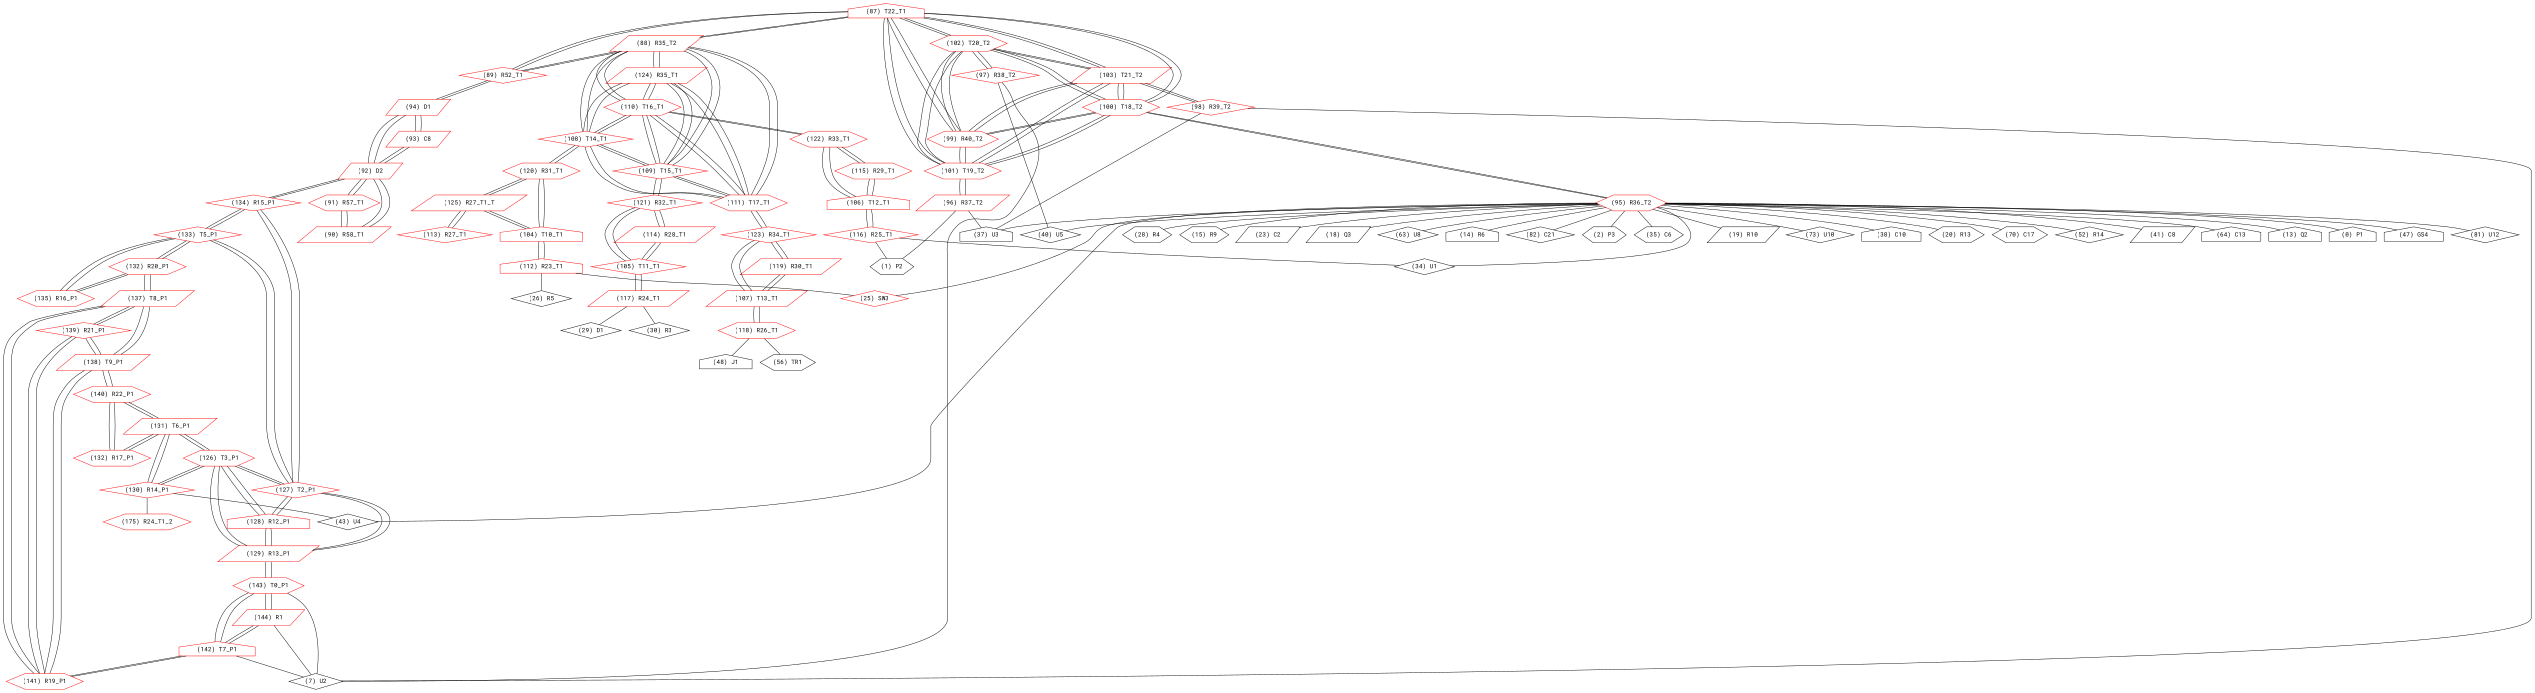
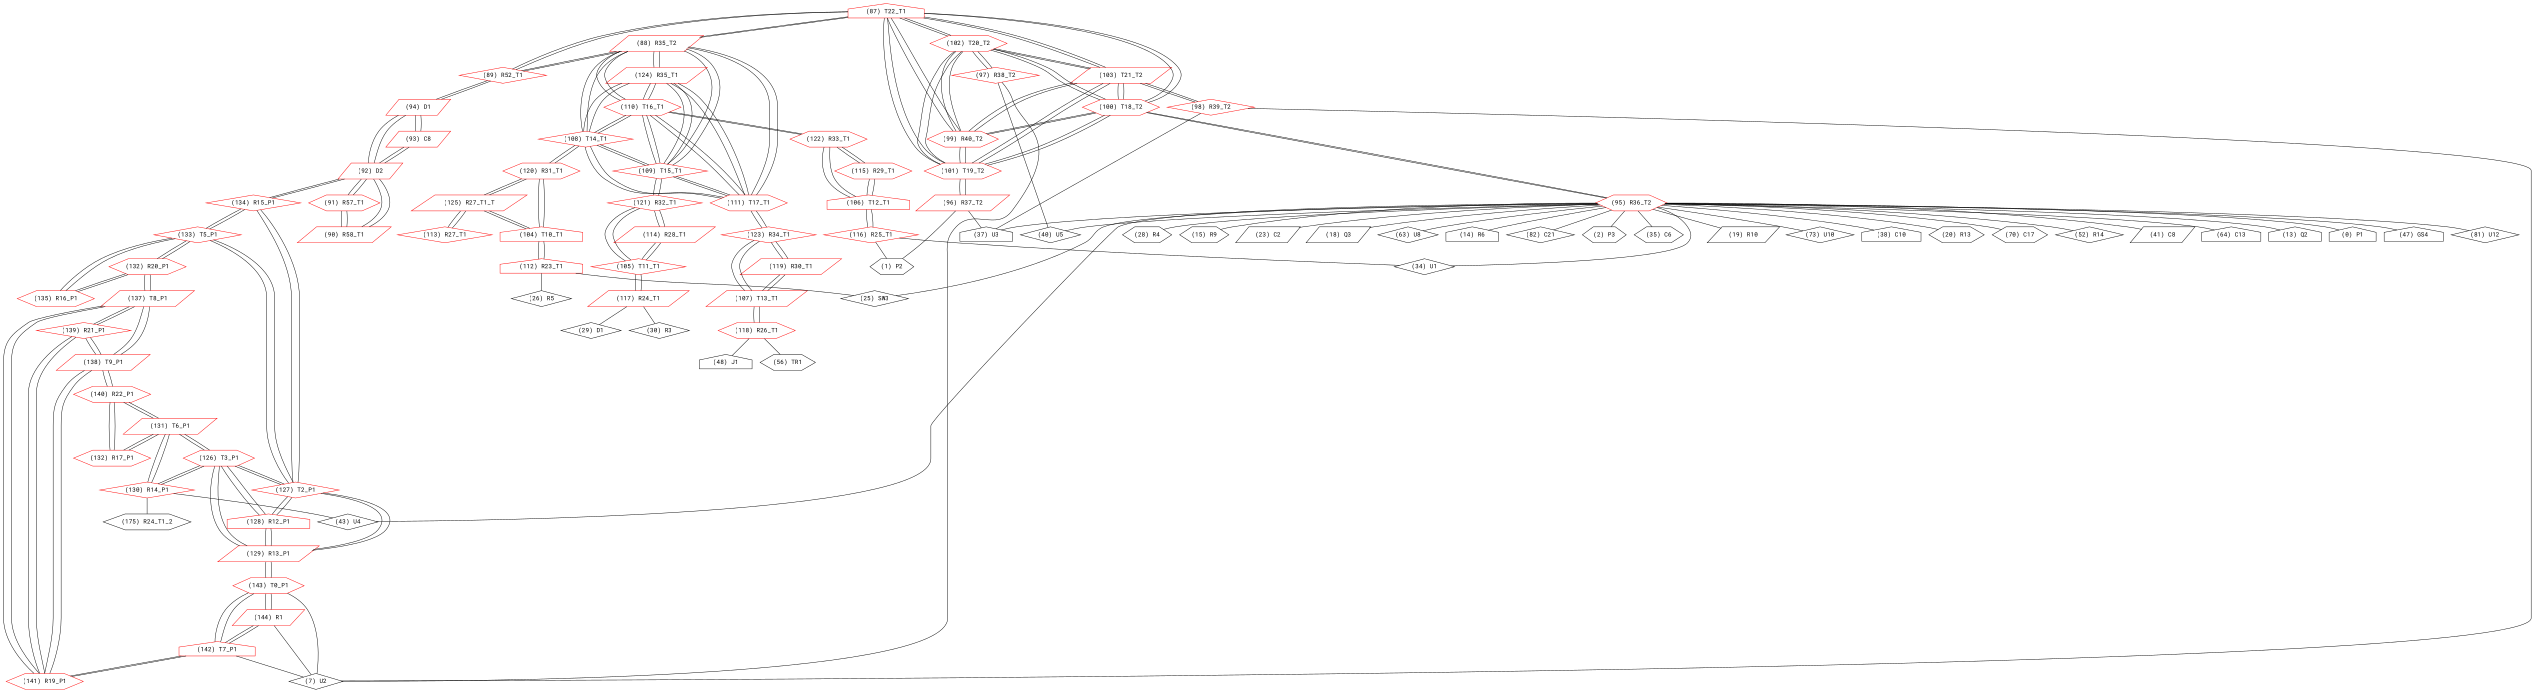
(875, 299) -> (875, 299)
(147, 522) -> (147, 522)
